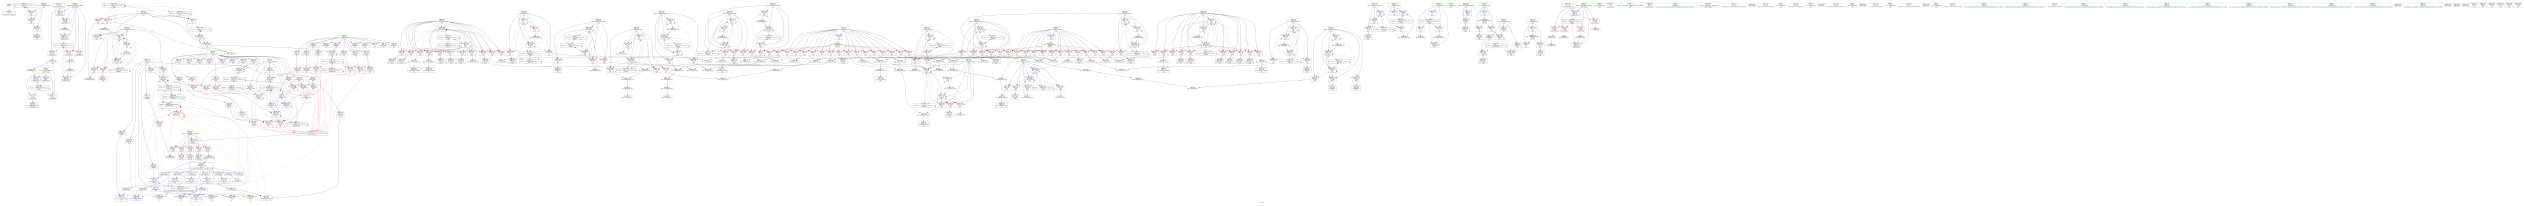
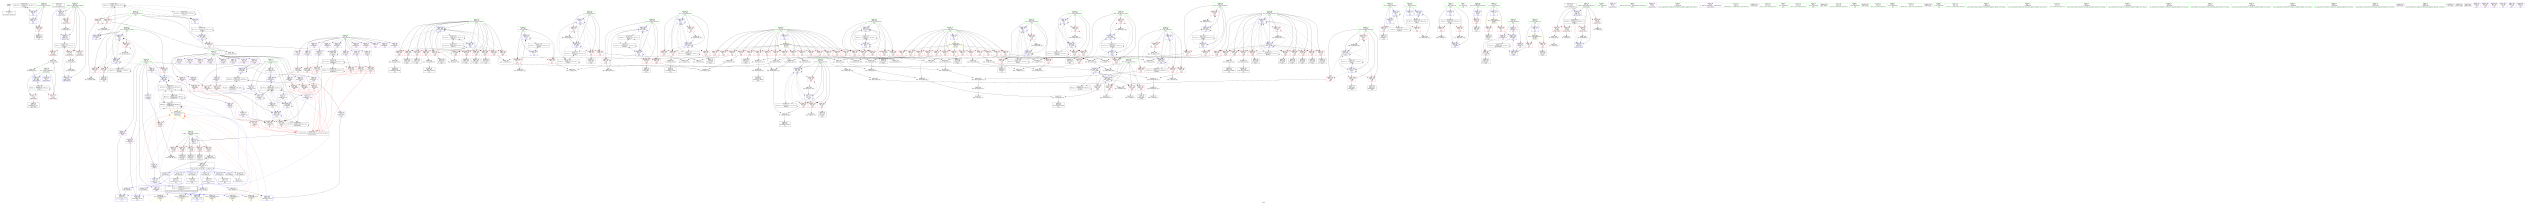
(776, 70) -> none
